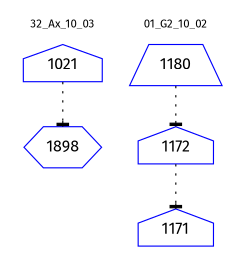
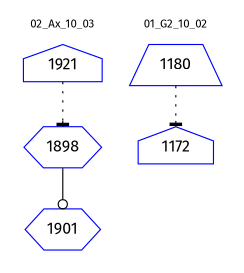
(63, 25) -> (63, 25)
(63, 65) -> (63, 65)
none -> (63, 229)
(176, 229) -> none
